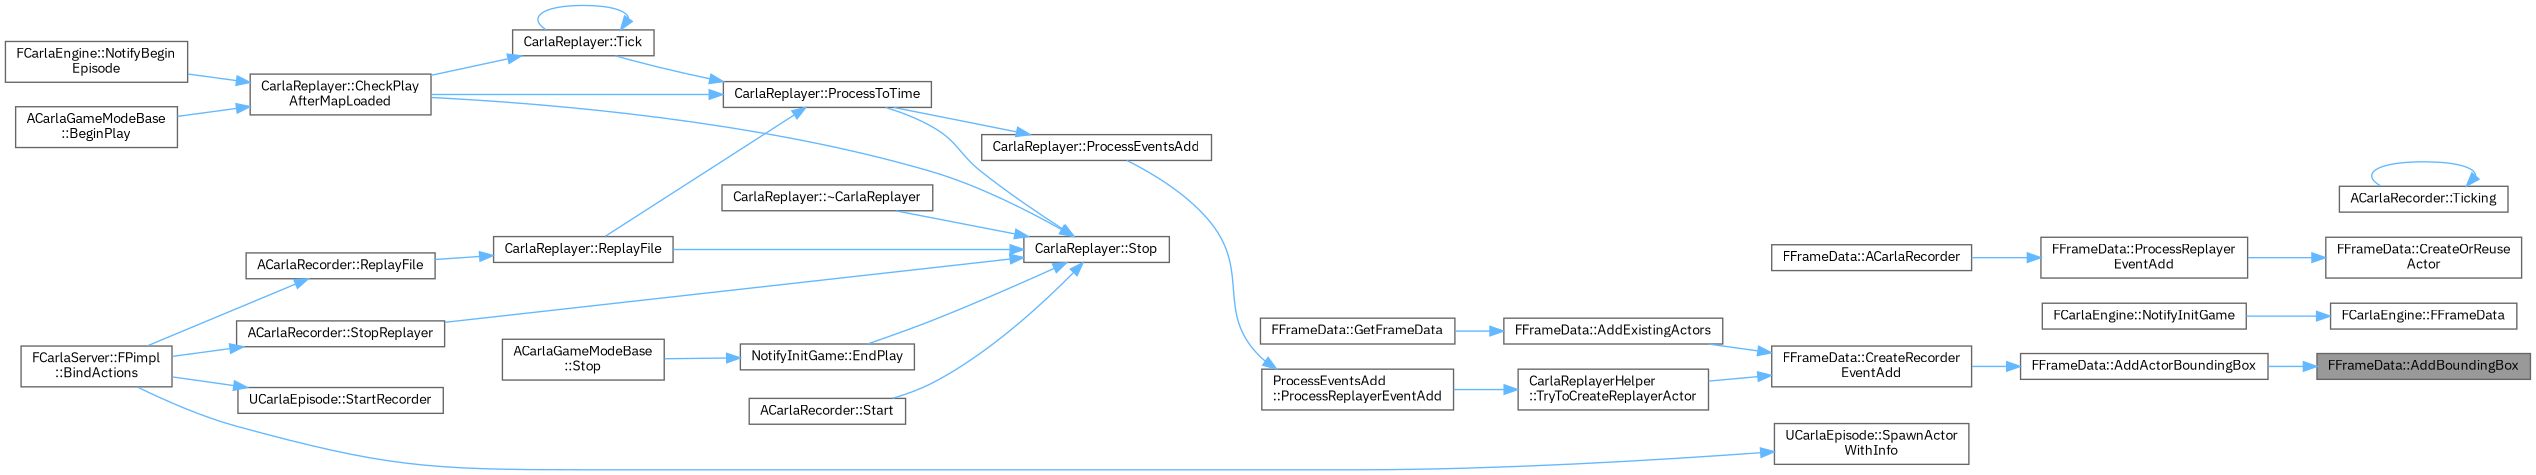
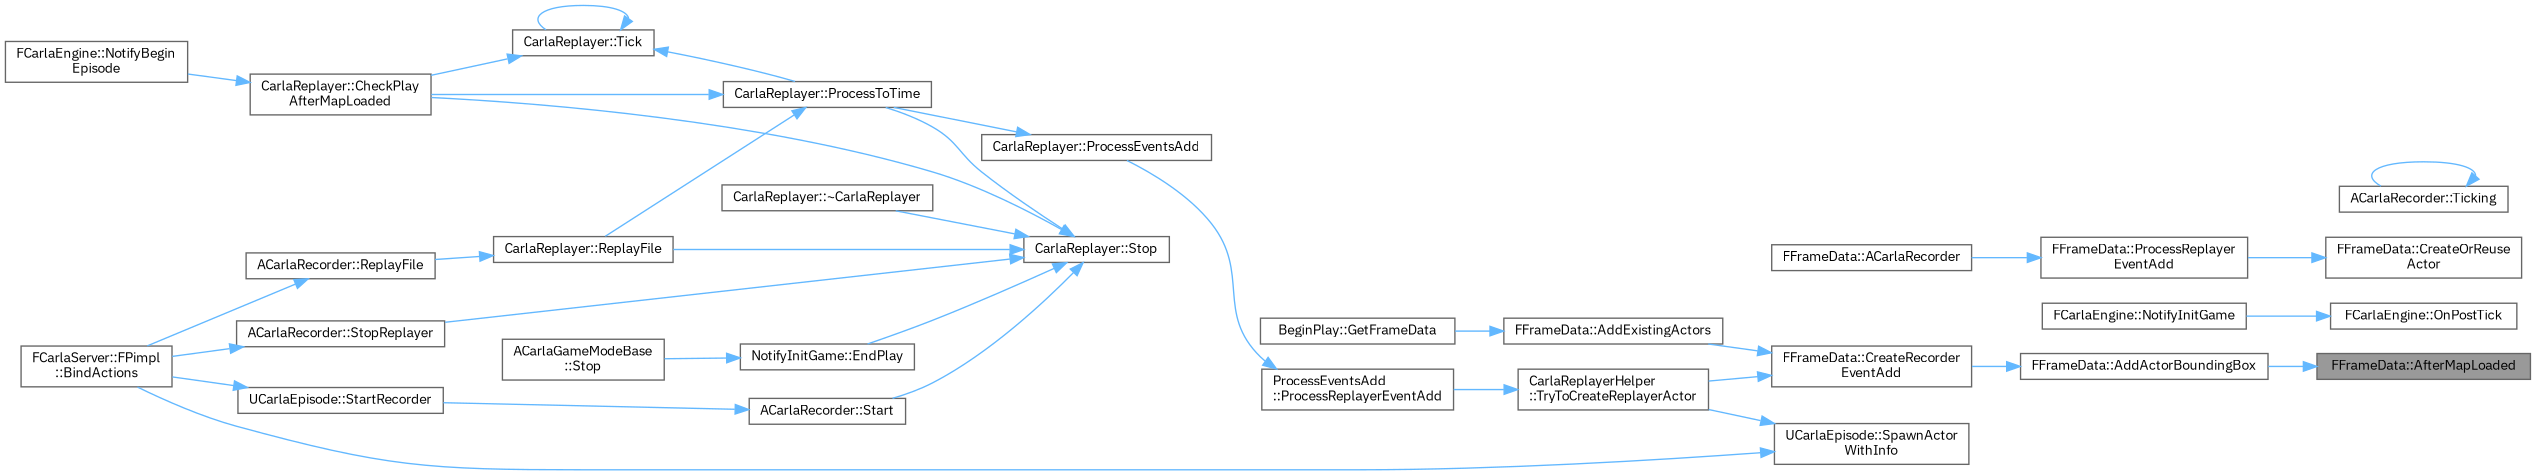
(663, 68) -> (732, 65)
(97, 127) -> none
(2424, 316) -> (2424, 316)
(1358, 331) -> (1358, 331)
(2424, 366) -> (2424, 366)
none -> (589, 406)
none -> (1735, 415)
